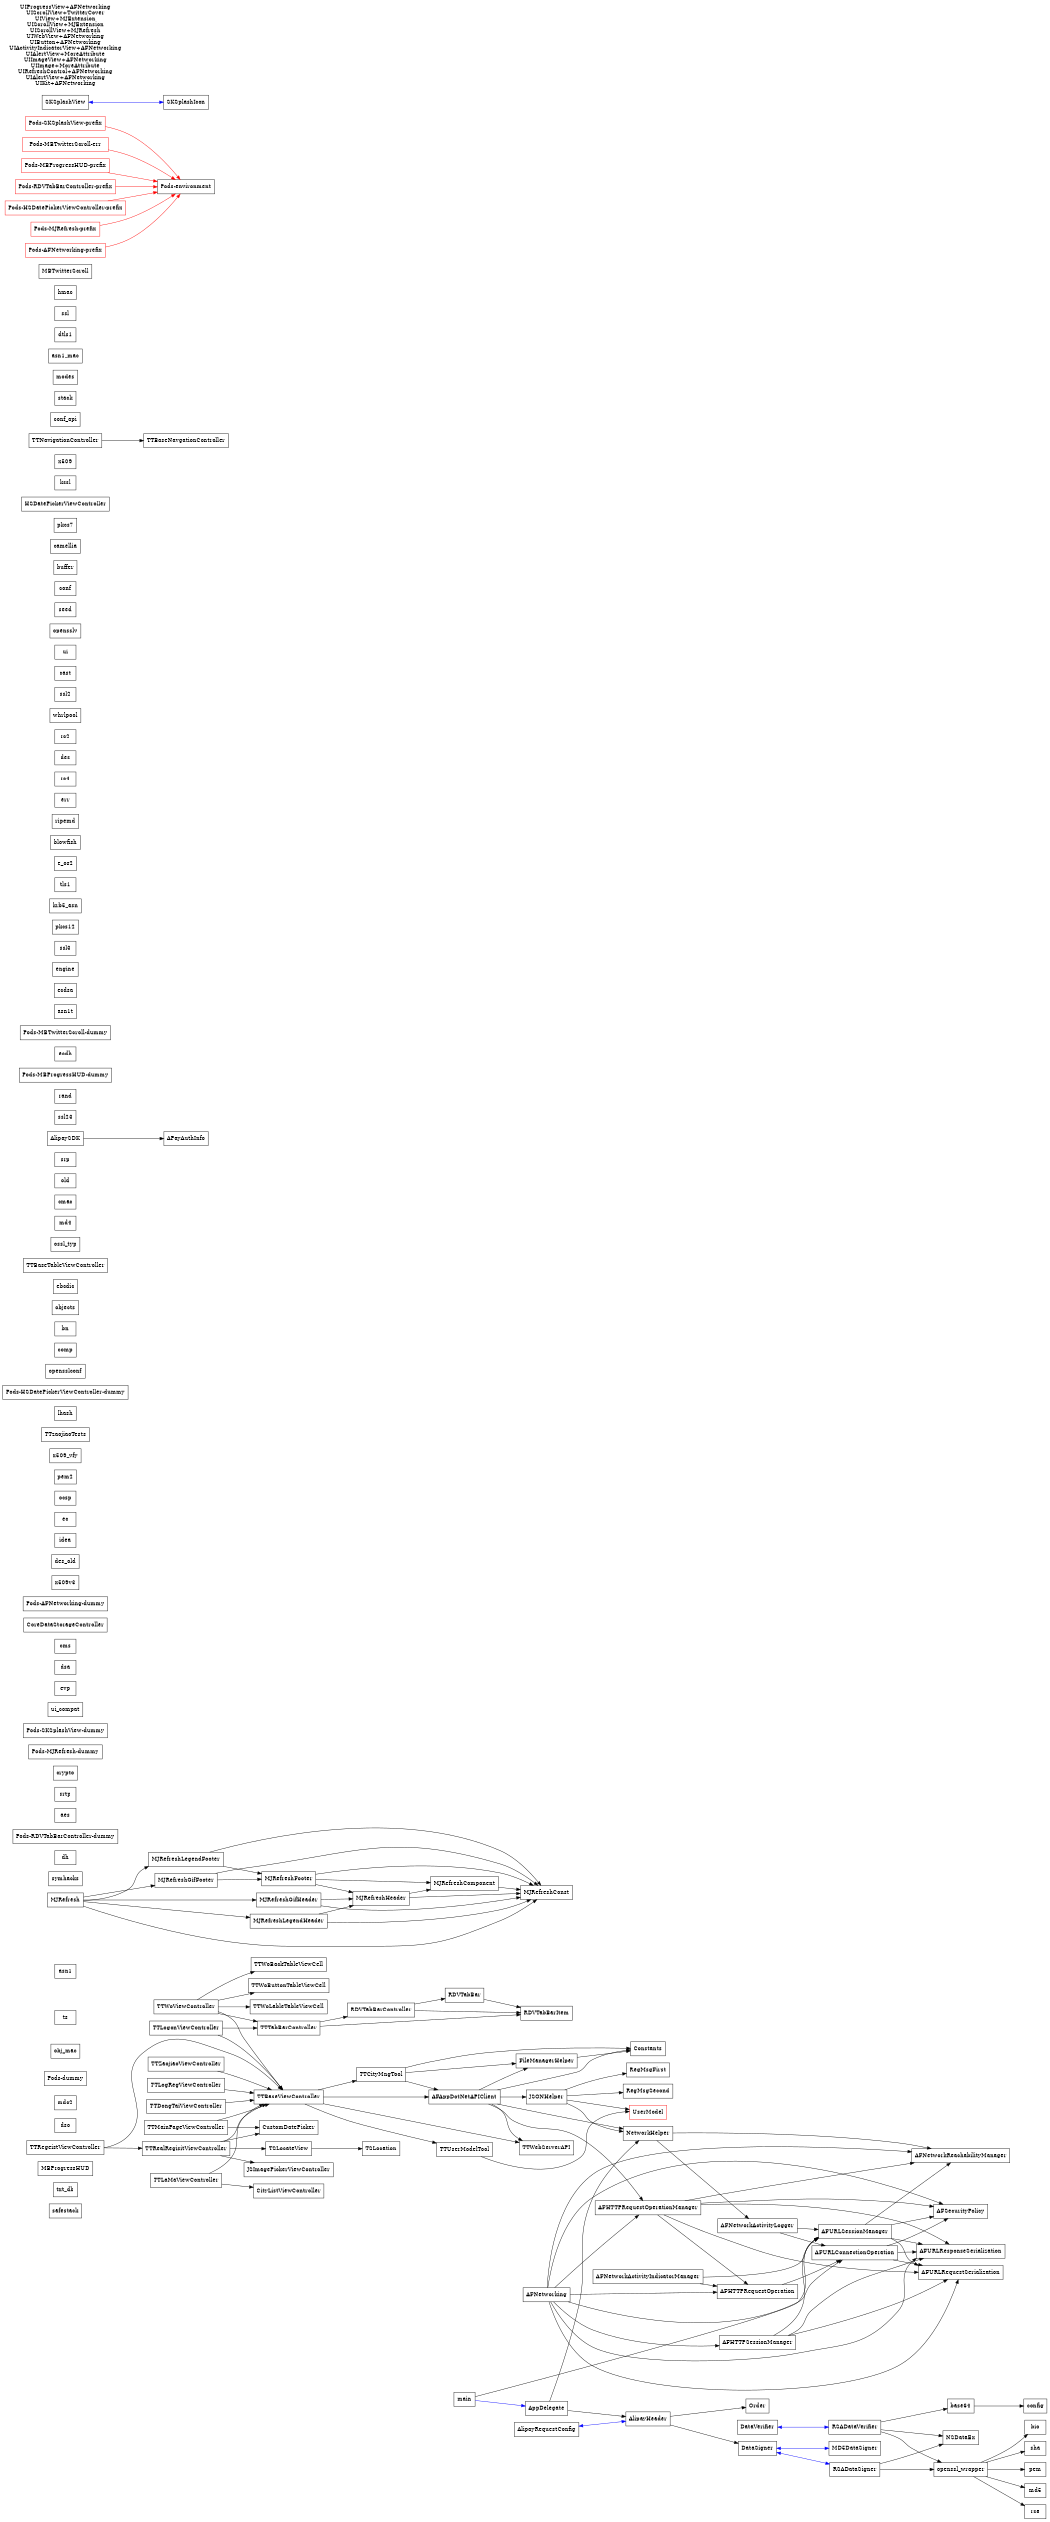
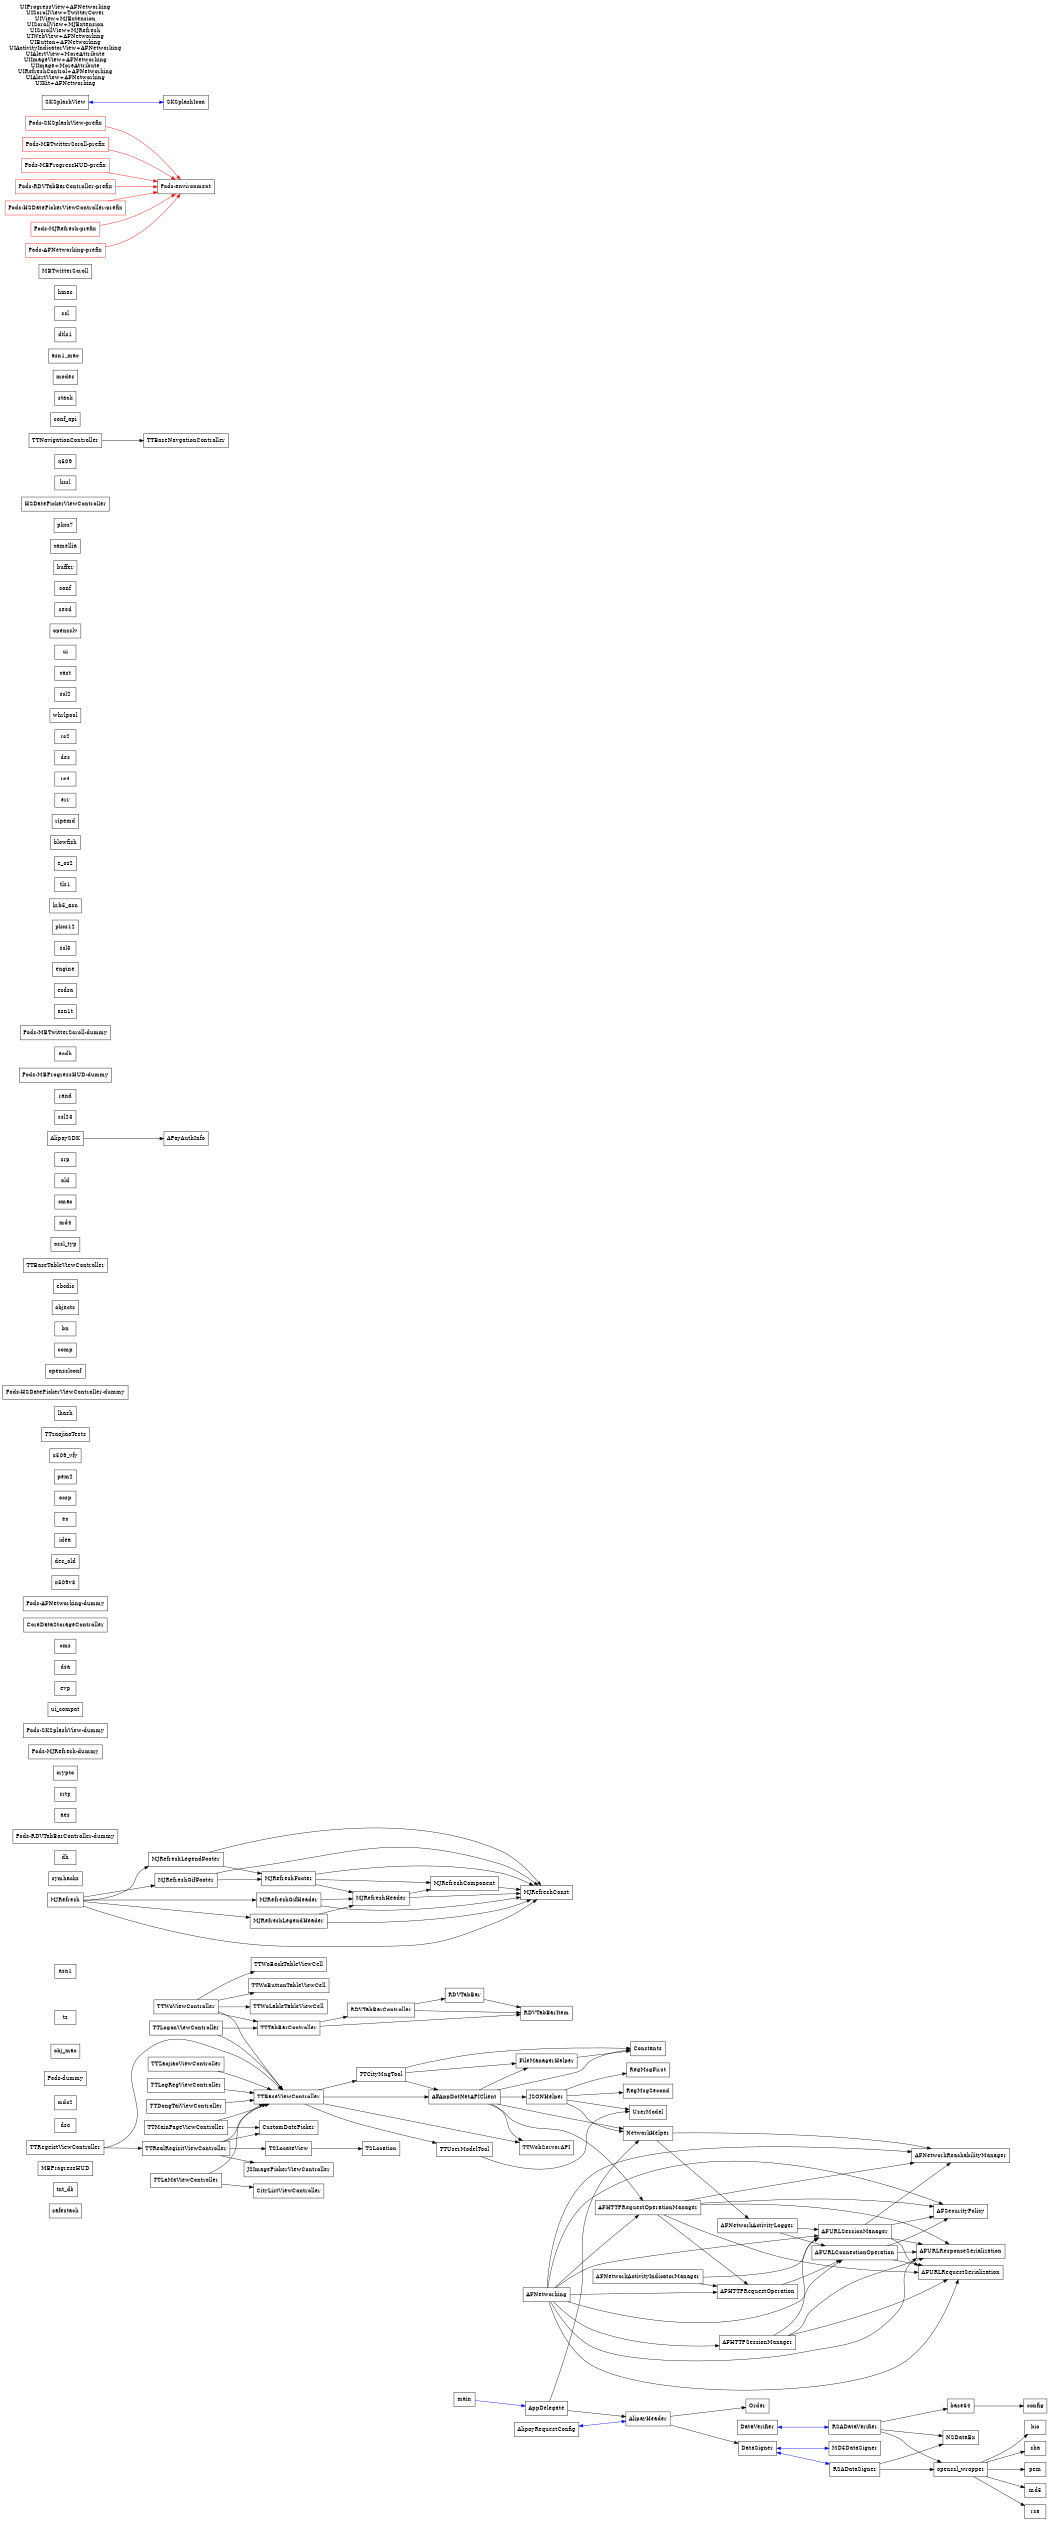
(65, 145) -> (65, 145)
(648, 2112) -> (648, 2112)
(680, 2341) -> (682, 2252)
